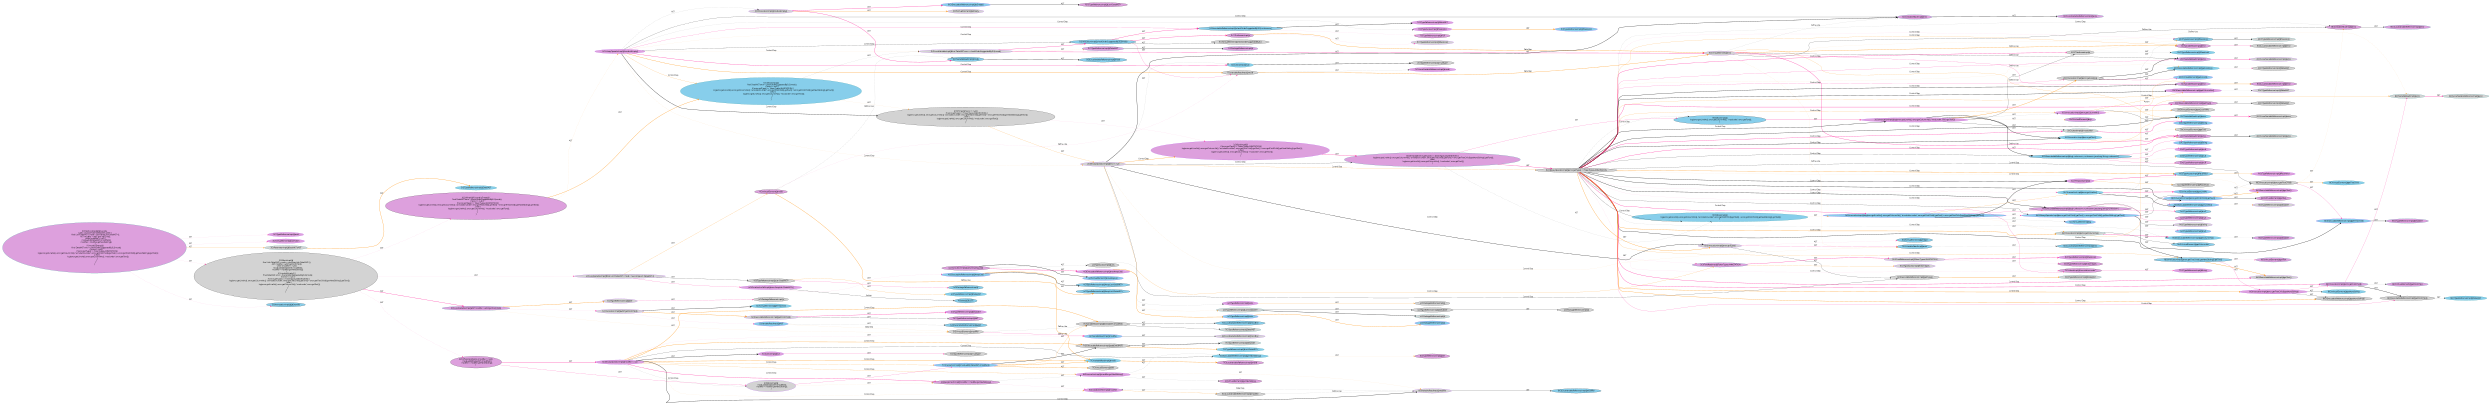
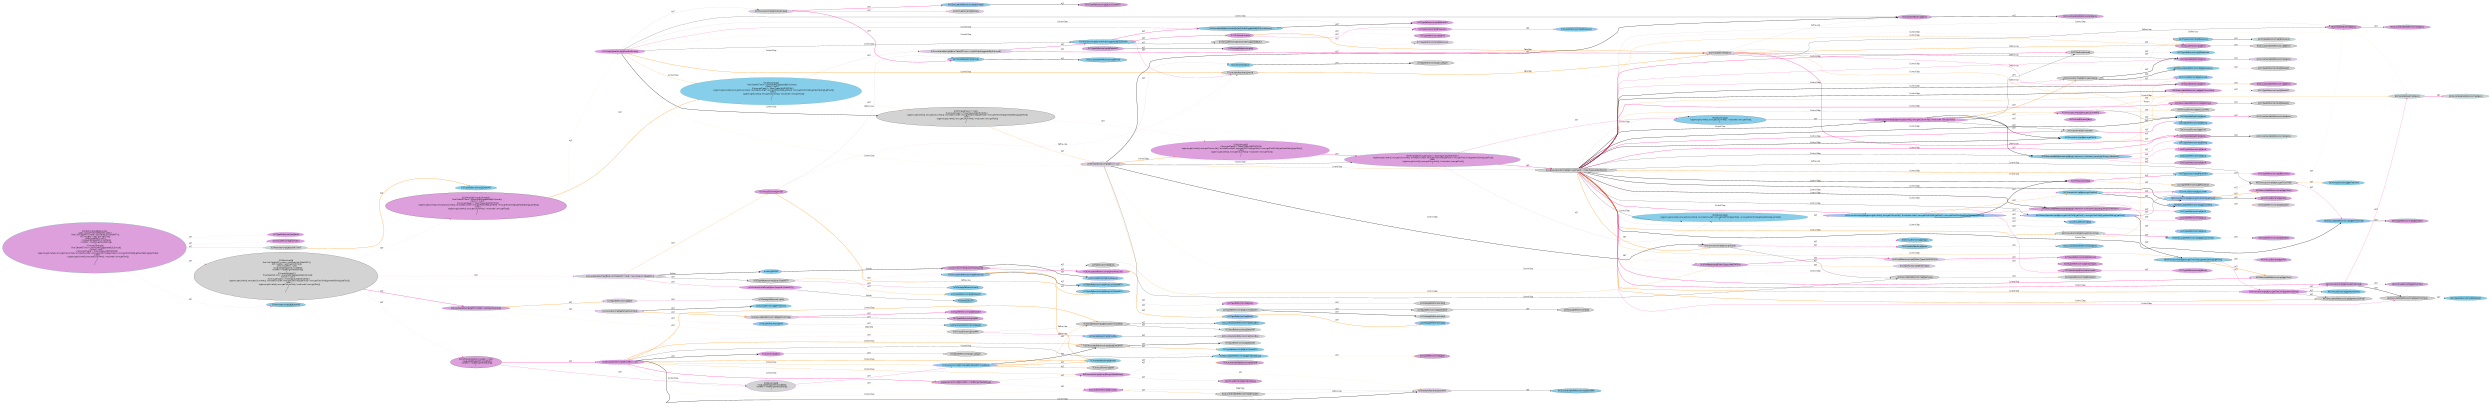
none -> (1335, 37)
(929, 66) -> none
(1432, 70) -> none
(2193, 225) -> none
(2193, 245) -> none
none -> (771, 272)
(1168, 362) -> (1168, 362)
